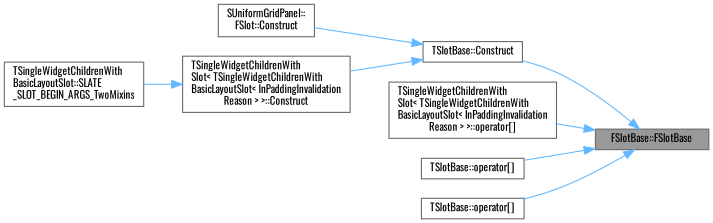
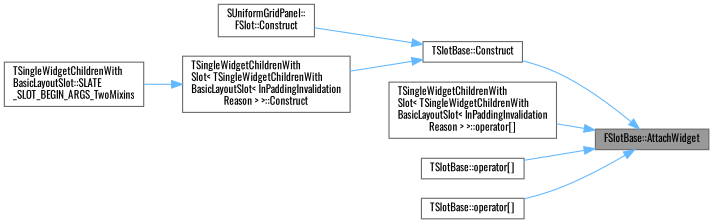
(652, 139) -> (652, 139)
